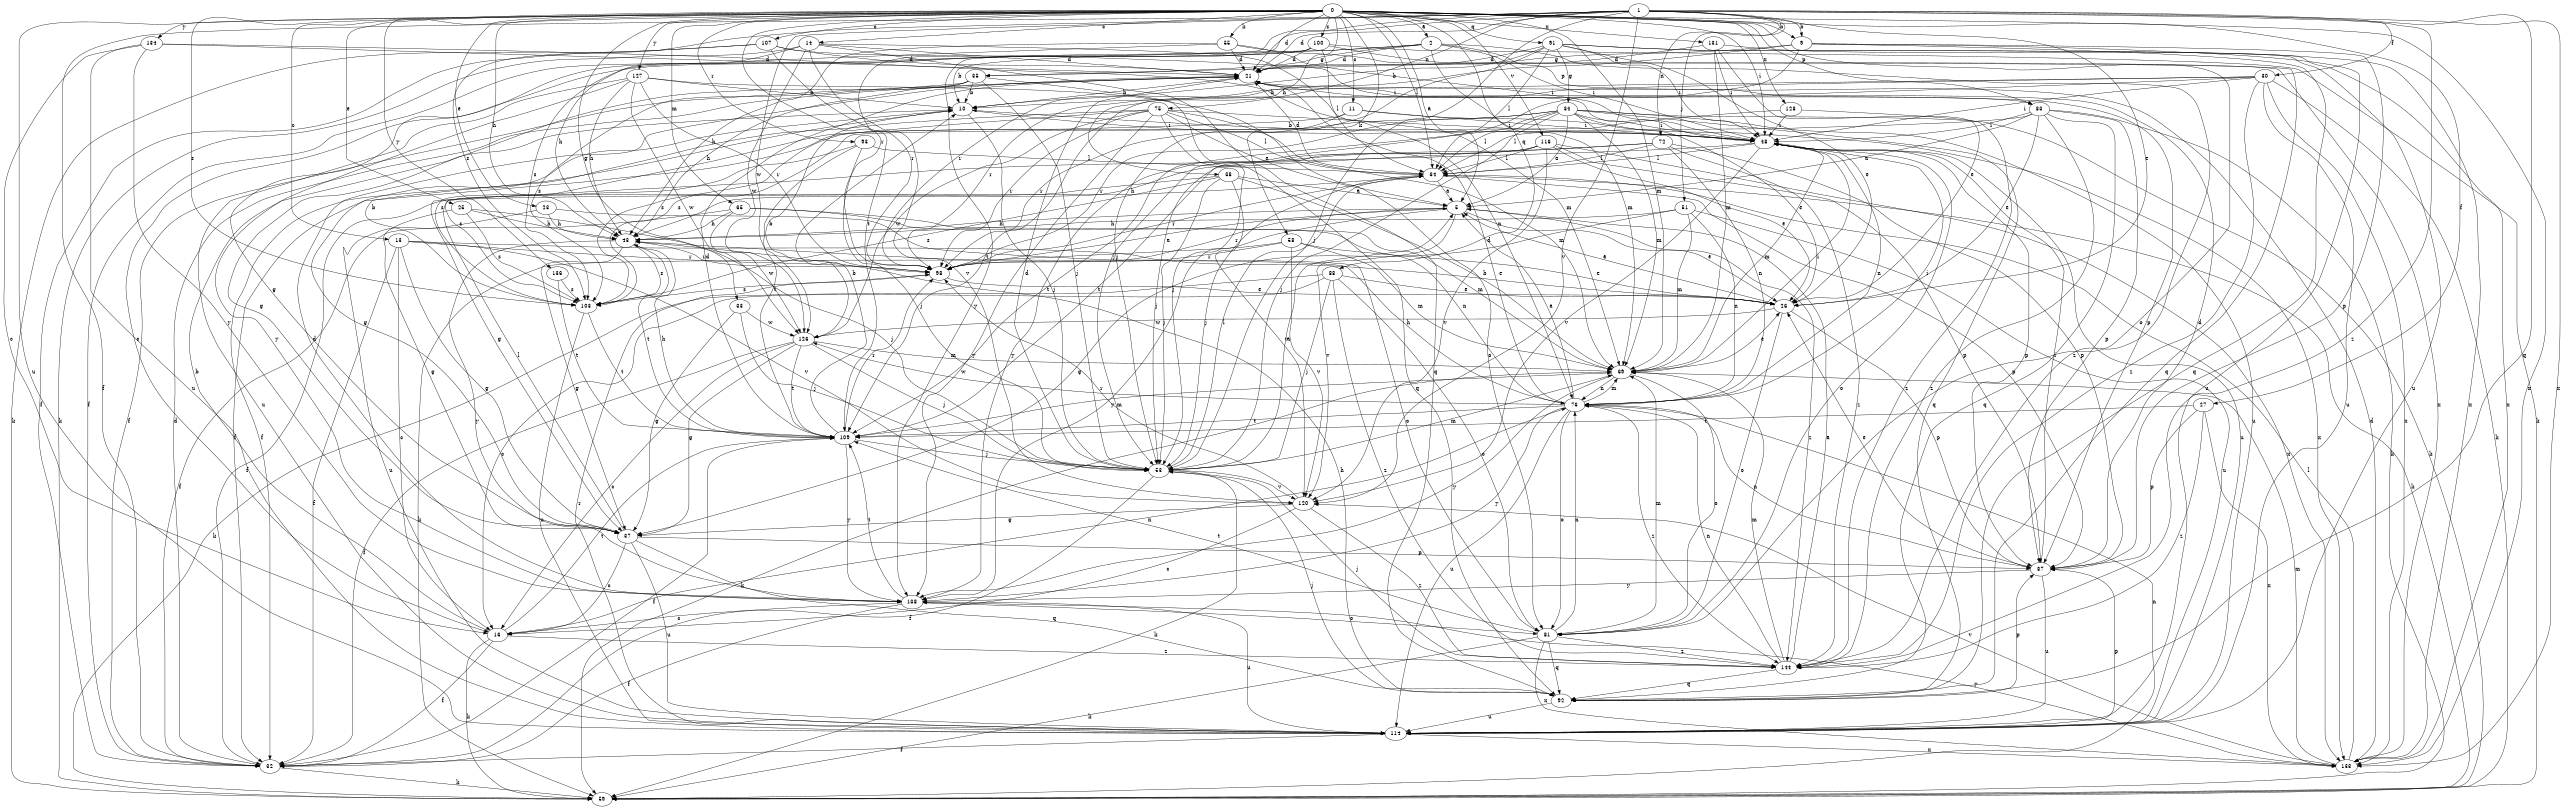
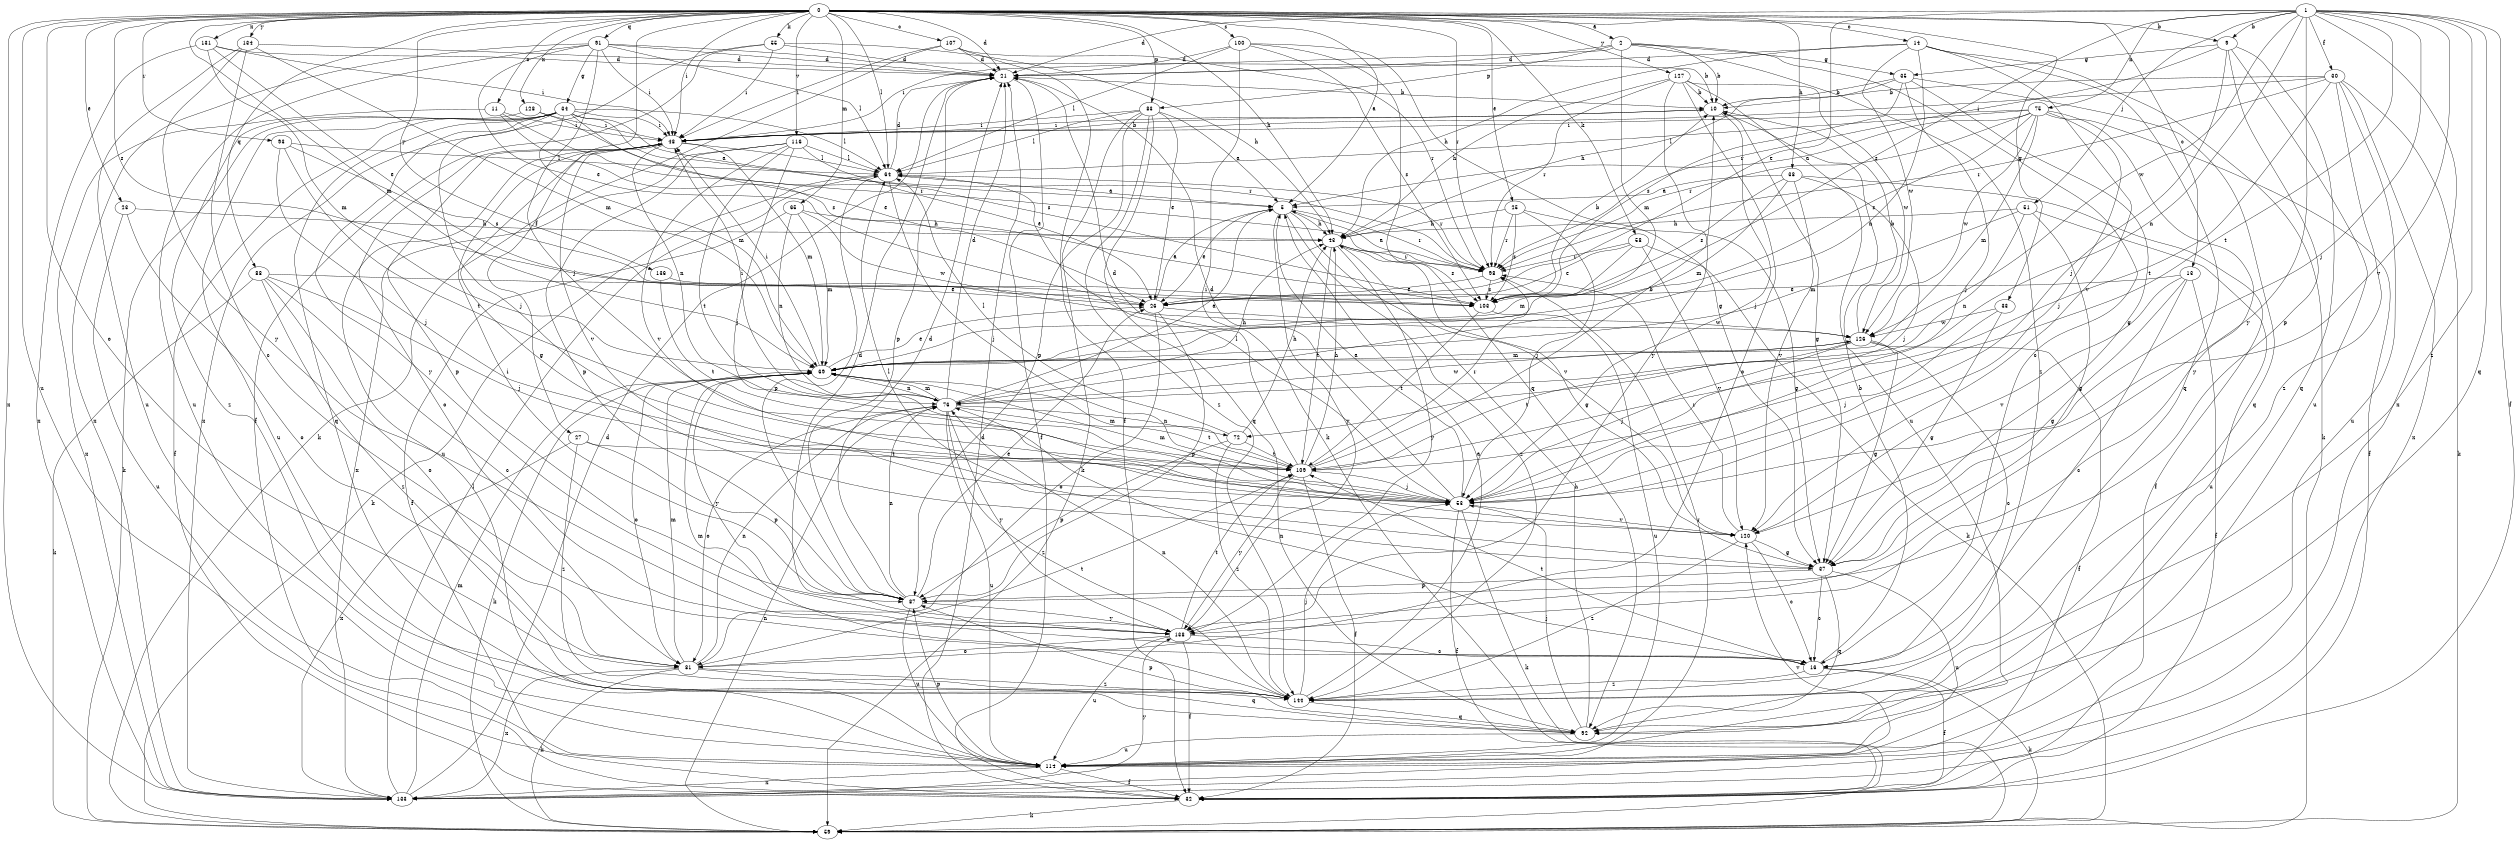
(654, 258) -> (1504, 239)
(1485, 274) -> (1699, 274)
(573, 290) -> (1206, 290)
(1764, 320) -> (1097, 415)
